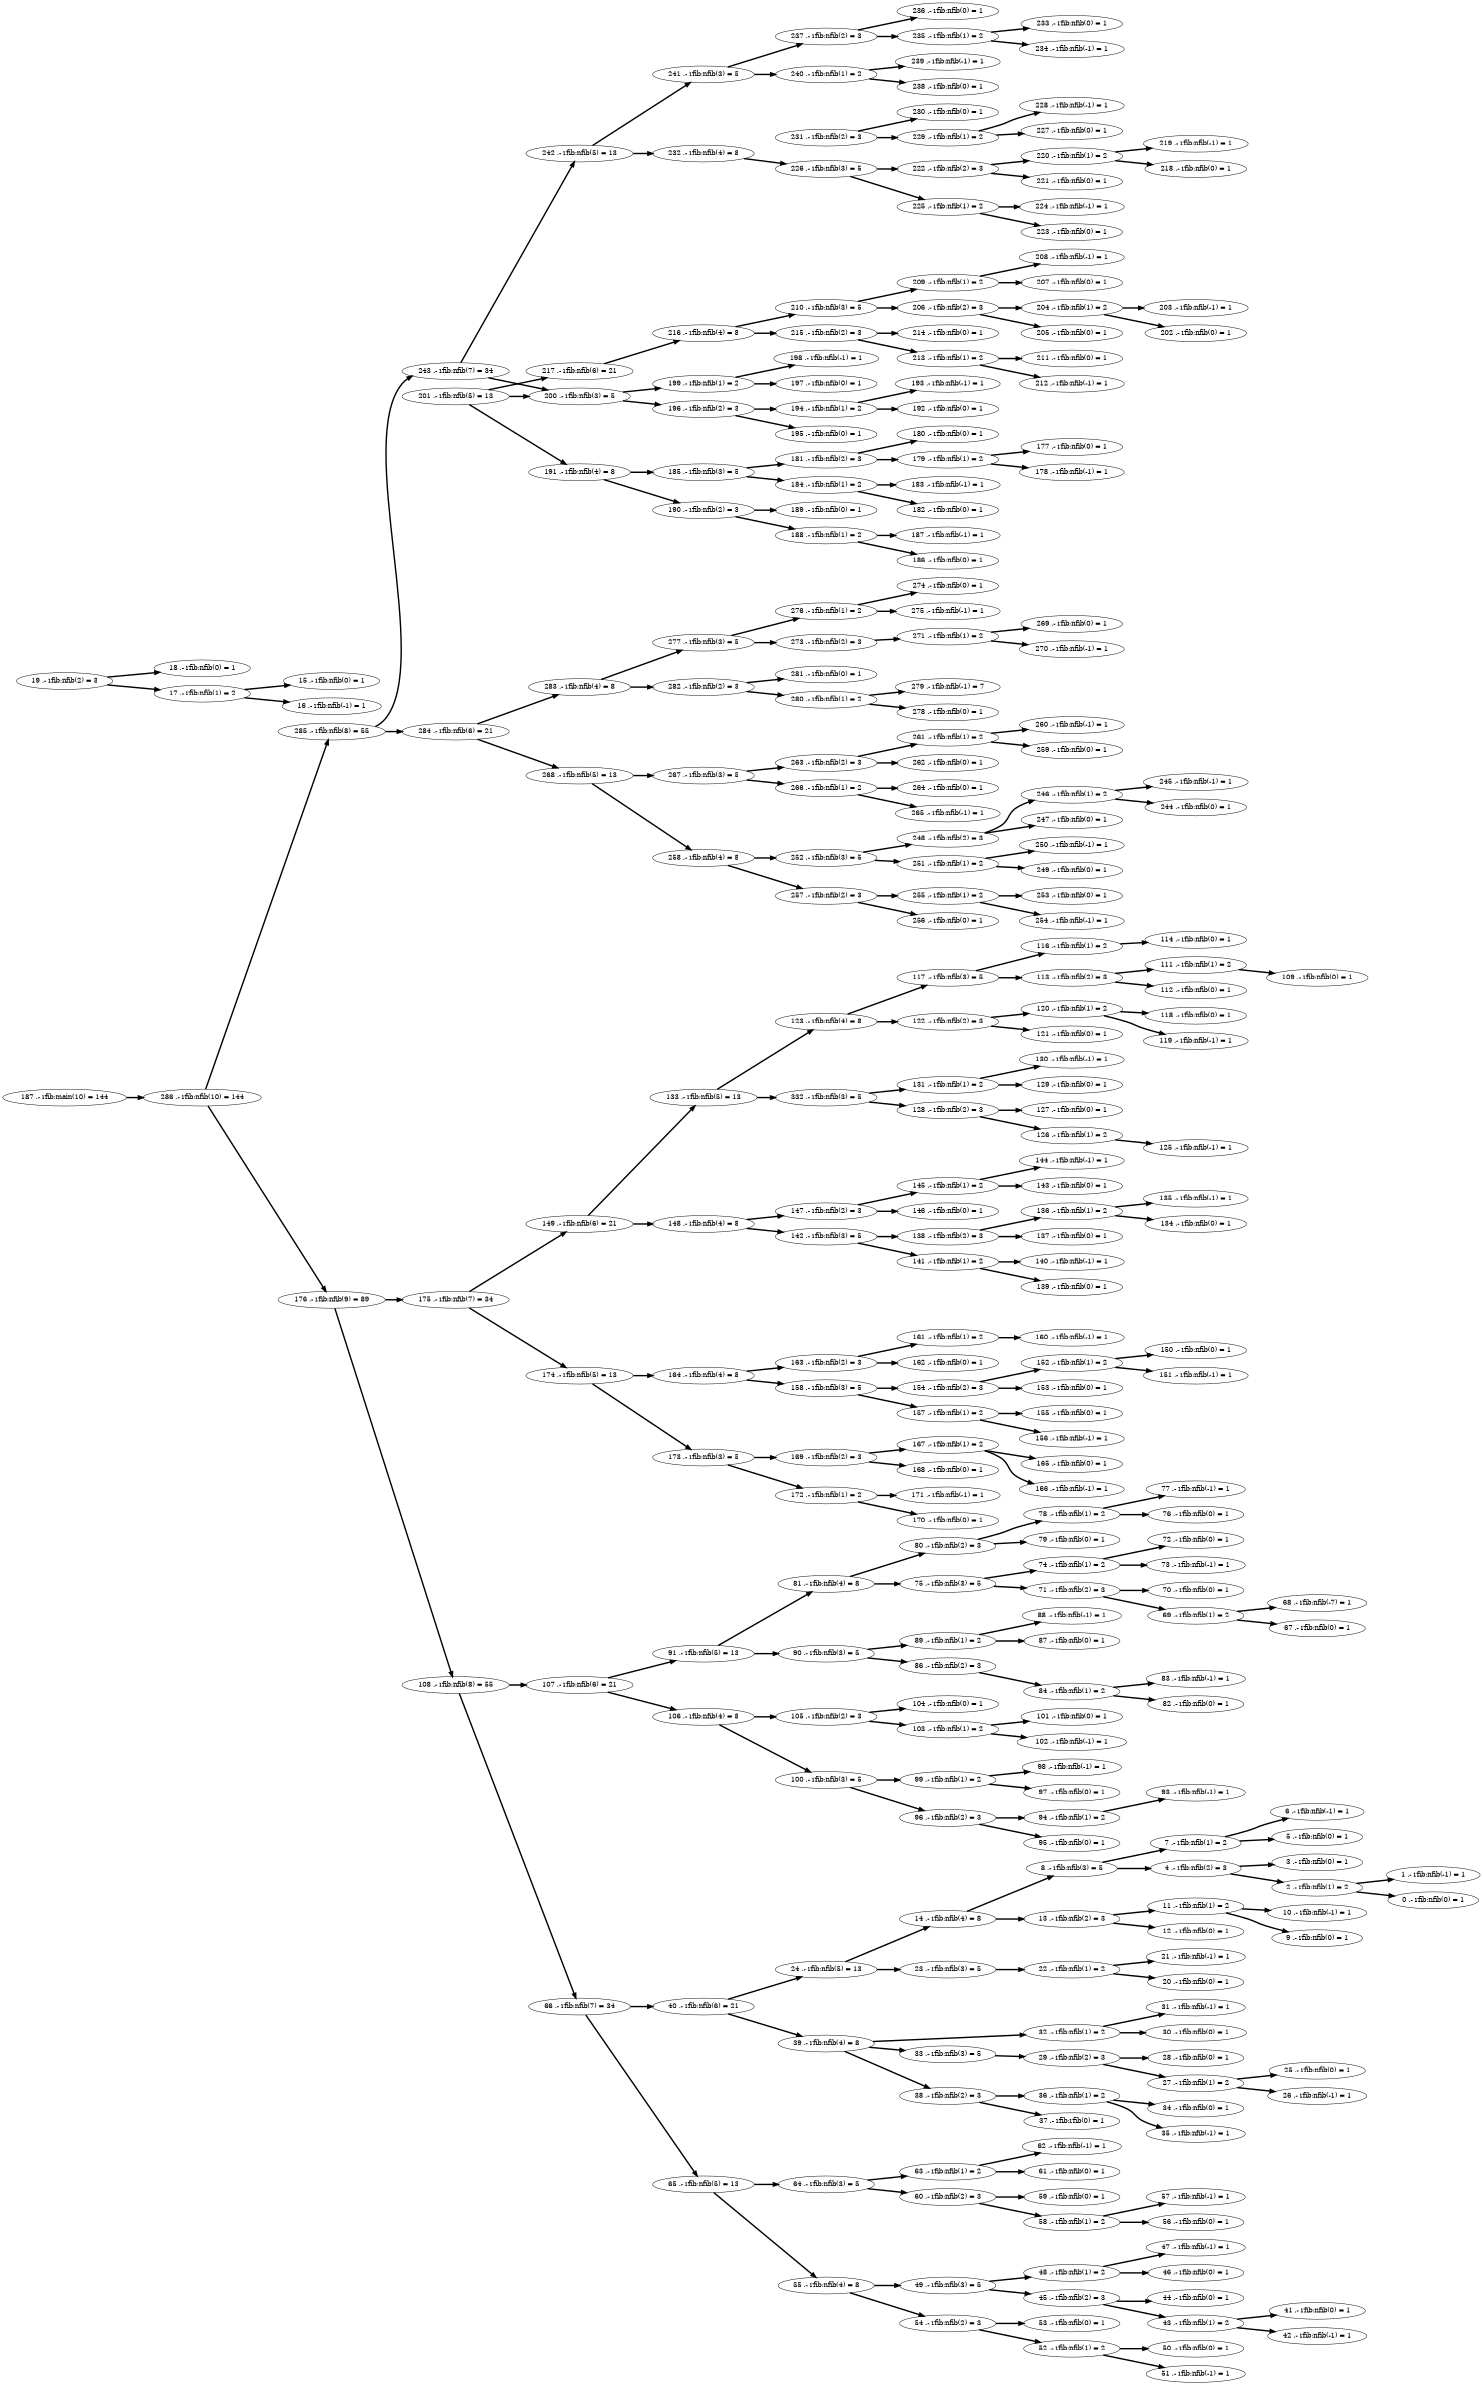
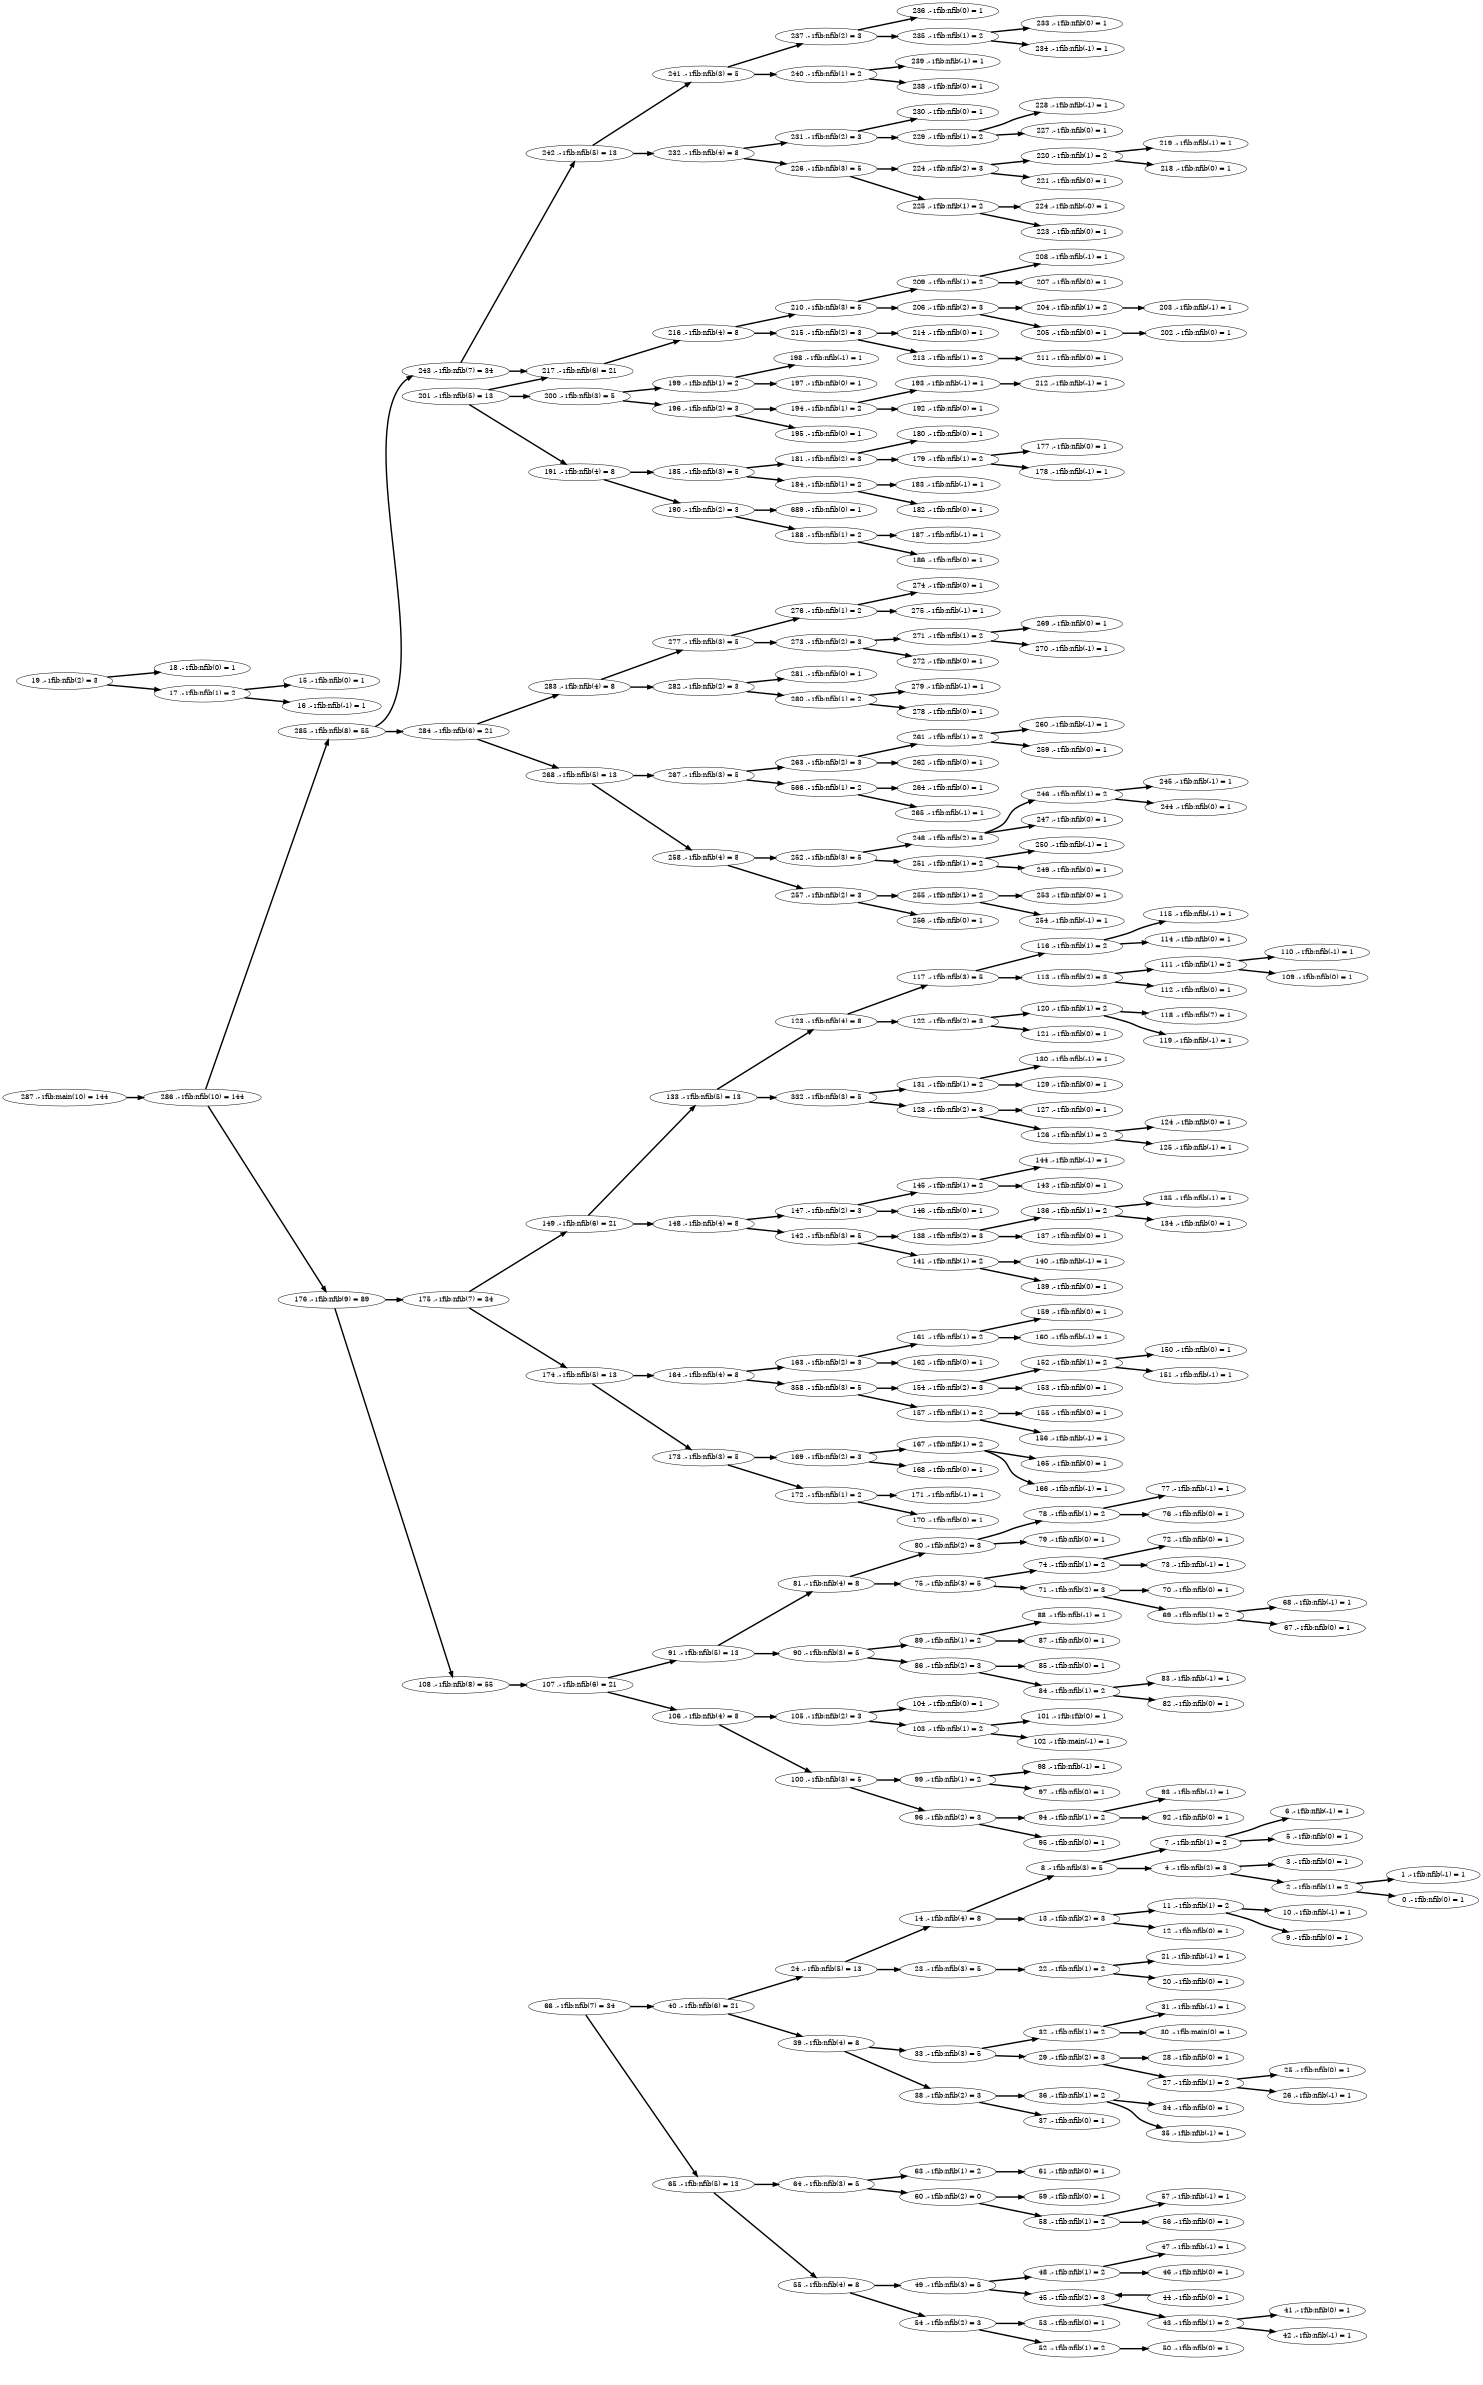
none -> (762, 146)
(948, 169) -> (948, 169)
(1072, 207) -> (1072, 207)
(1131, 320) -> (1131, 333)
(1007, 371) -> (1007, 384)
(510, 382) -> (515, 371)
(826, 510) -> (826, 510)
none -> (948, 662)
(948, 687) -> (948, 687)
(826, 788) -> (826, 788)
none -> (1196, 915)
none -> (1317, 952)
(1196, 1016) -> (1196, 1016)
(65, 1098) -> (65, 1098)
none -> (1196, 1123)
none -> (1072, 1312)
(826, 1388) -> (826, 1388)
(1317, 1603) -> (1317, 1603)
none -> (1072, 1666)
(1072, 1717) -> (1072, 1717)
(1072, 1742) -> (1072, 1742)
none -> (1196, 1818)
(517, 1844) -> none
(1196, 2033) -> (1196, 2033)
(947, 2038) -> (1007, 2044)
(1072, 2121) -> (1072, 2121)
(1072, 2147) -> none
(948, 2197) -> (948, 2197)
(1131, 2301) -> (1136, 2295)
(1196, 2374) -> none
